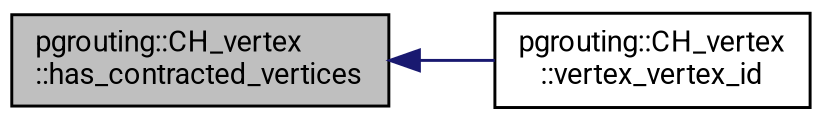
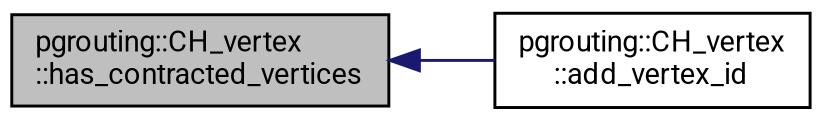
(653, 60) -> (653, 60)
